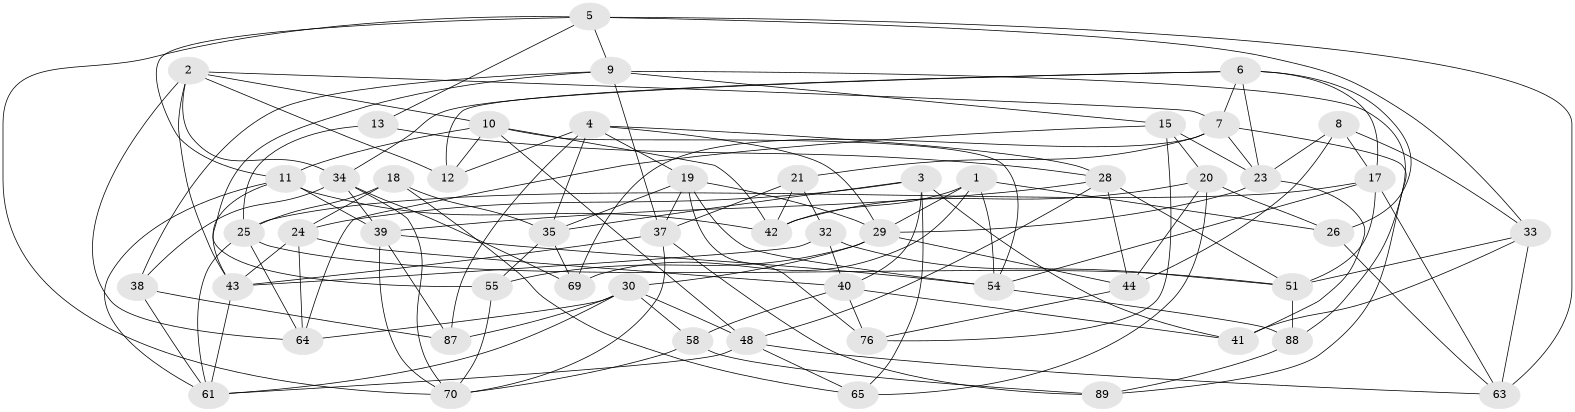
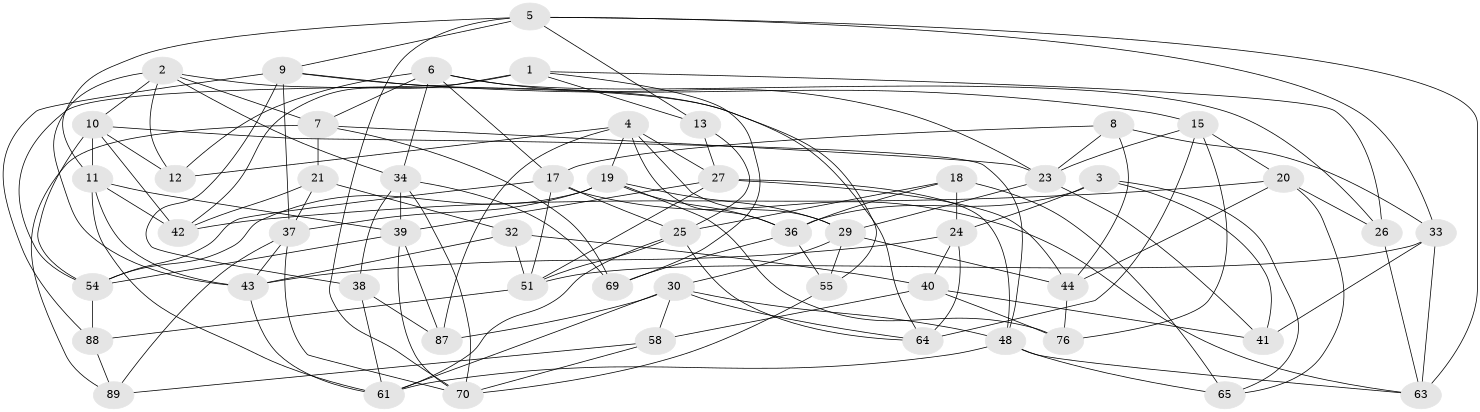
(1105, 179) -> (719, 179)
(928, 206) -> (619, 99)
(549, 233) -> (791, 233)
(893, 261) -> none
